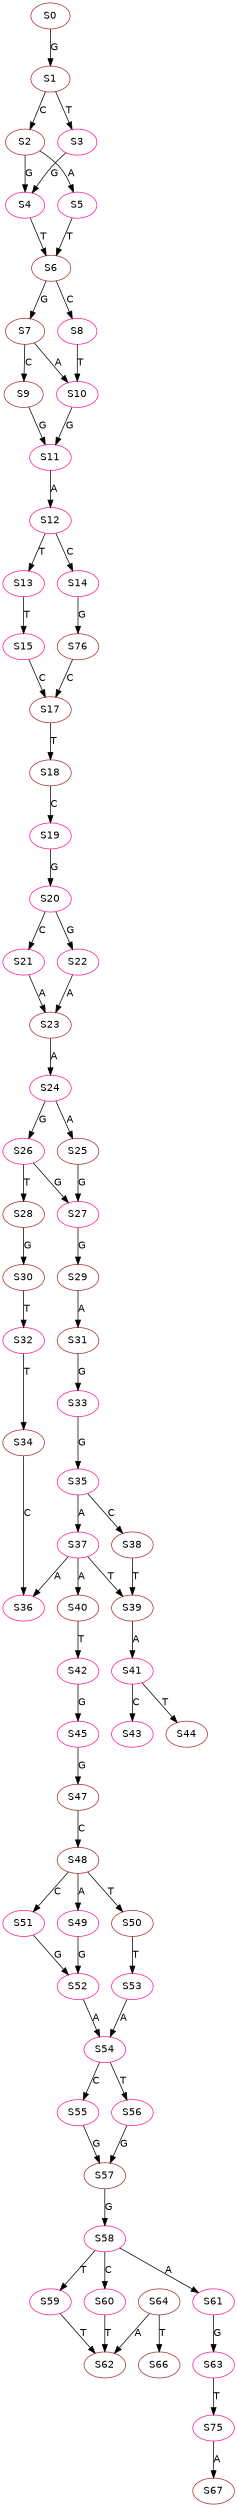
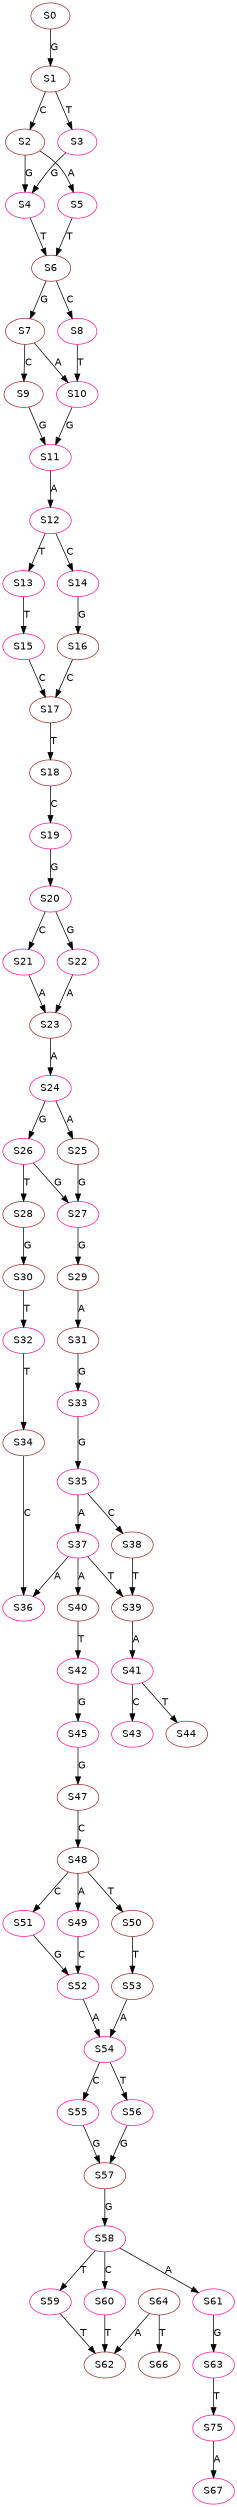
(78, 647) -> (78, 647)
(82, 1955) -> (82, 1955)
(132, 1987) -> (132, 1987)
(214, 2491) -> (214, 2491)
